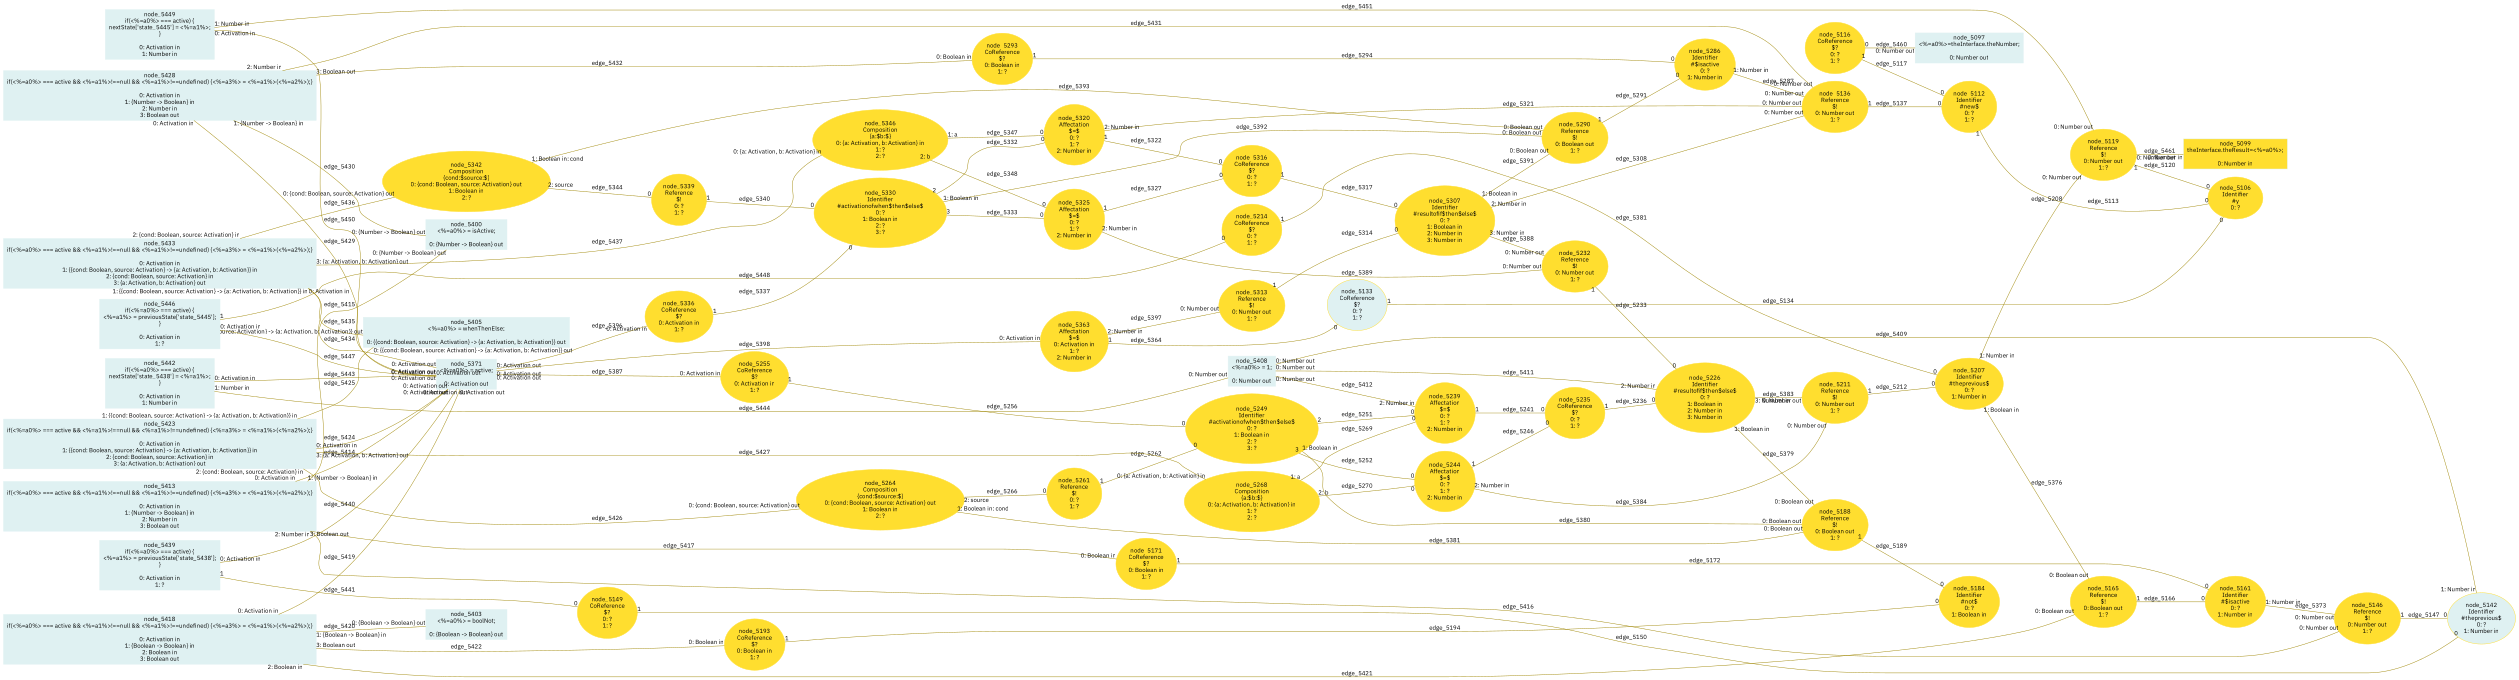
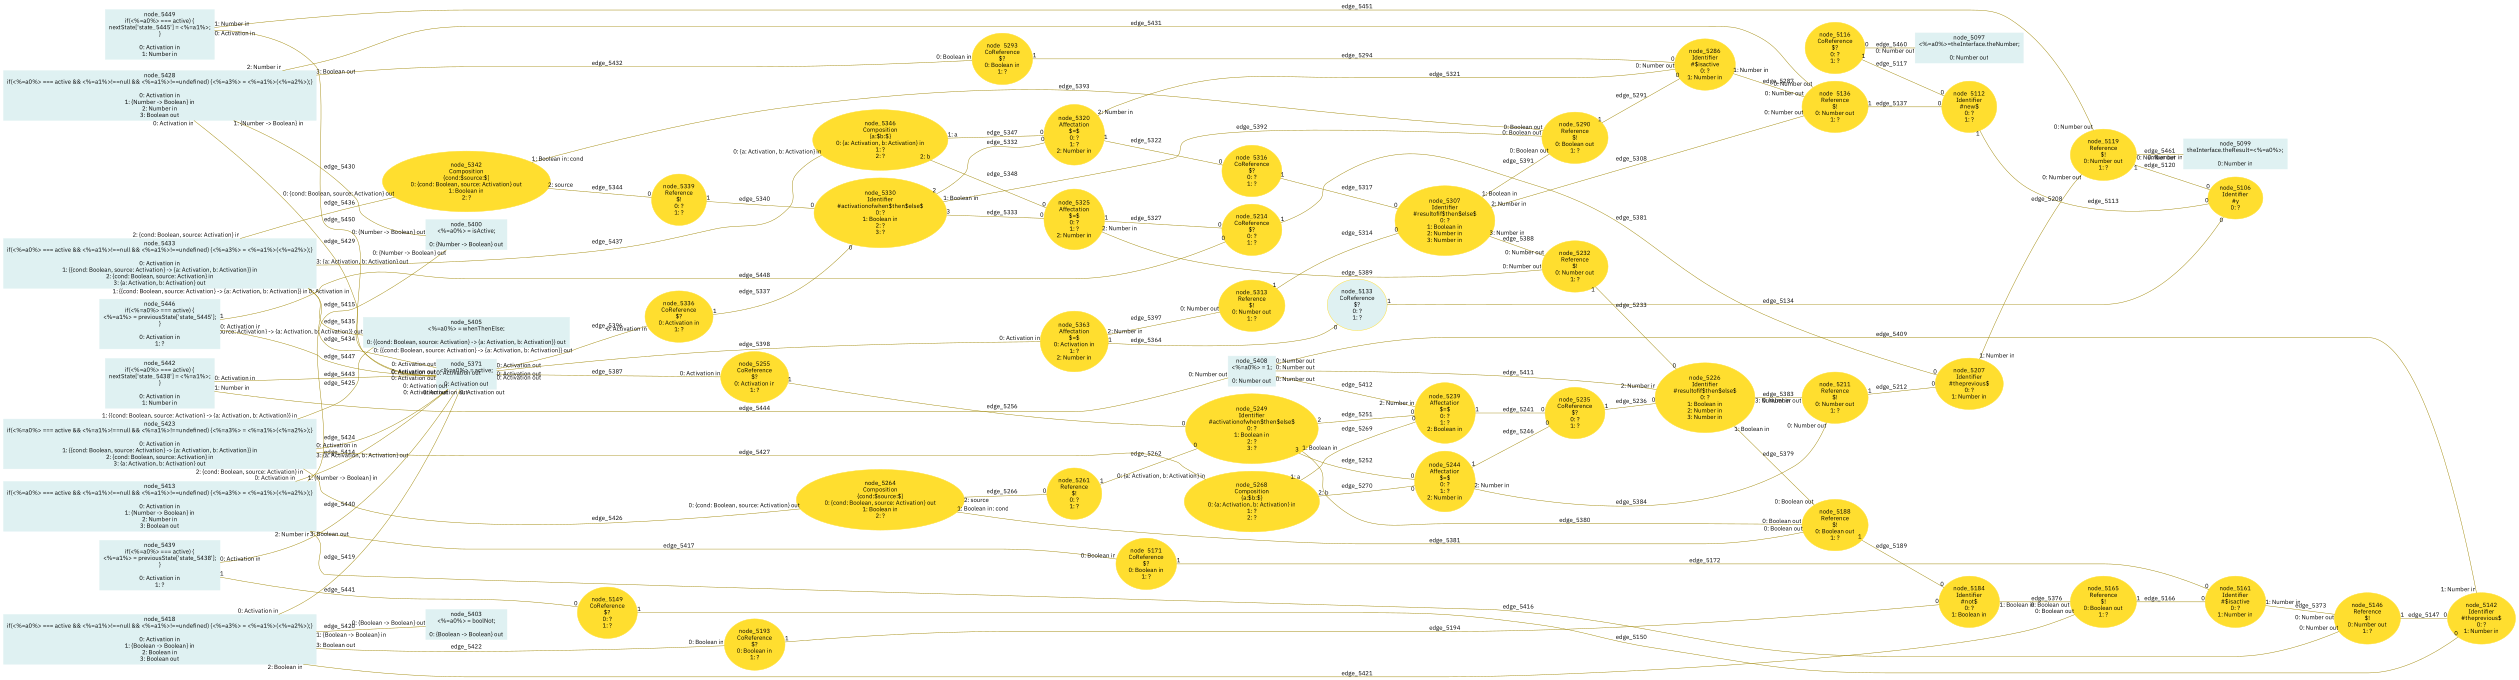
(1453, 109) -> (1384, 78)
(2235, 154) -> (2235, 154)
(1163, 195) -> (1163, 225)
(1445, 413) -> (1445, 413)
(2036, 493) -> (2035, 602)
(2482, 618) -> (2482, 618)
